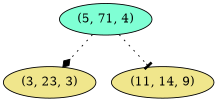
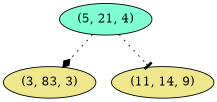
(106, 19) -> (106, 19)
(50, 82) -> (50, 82)
